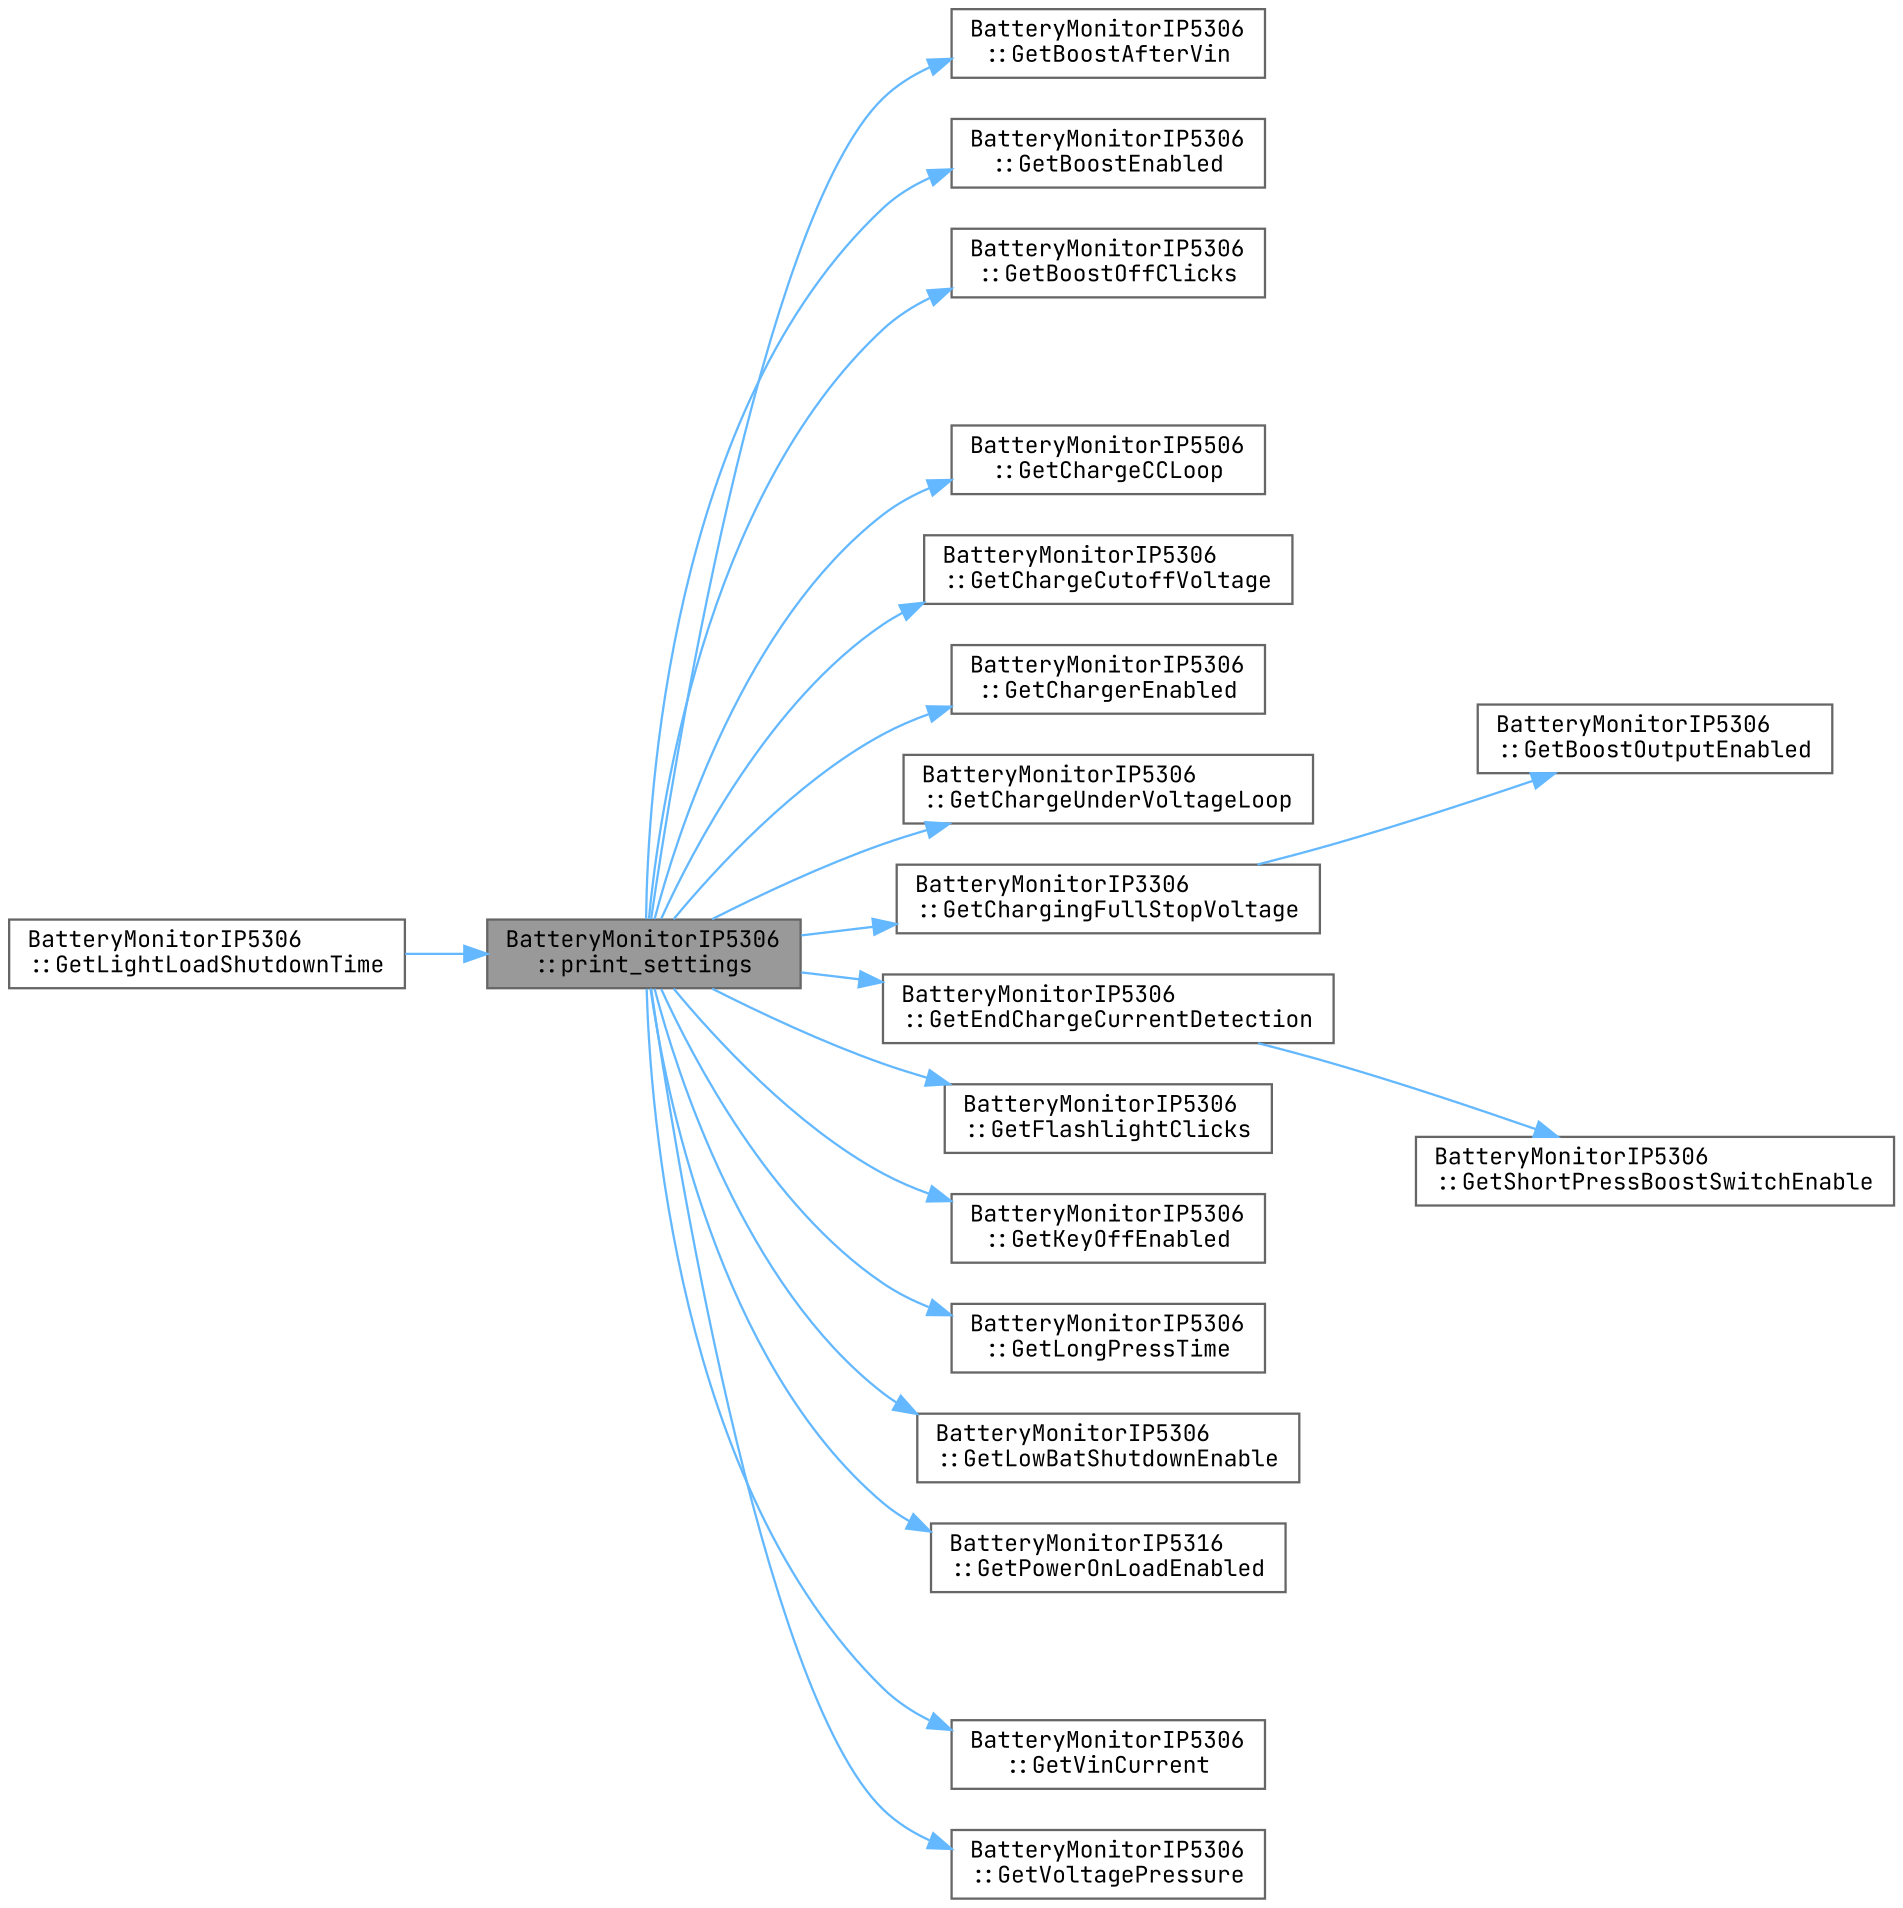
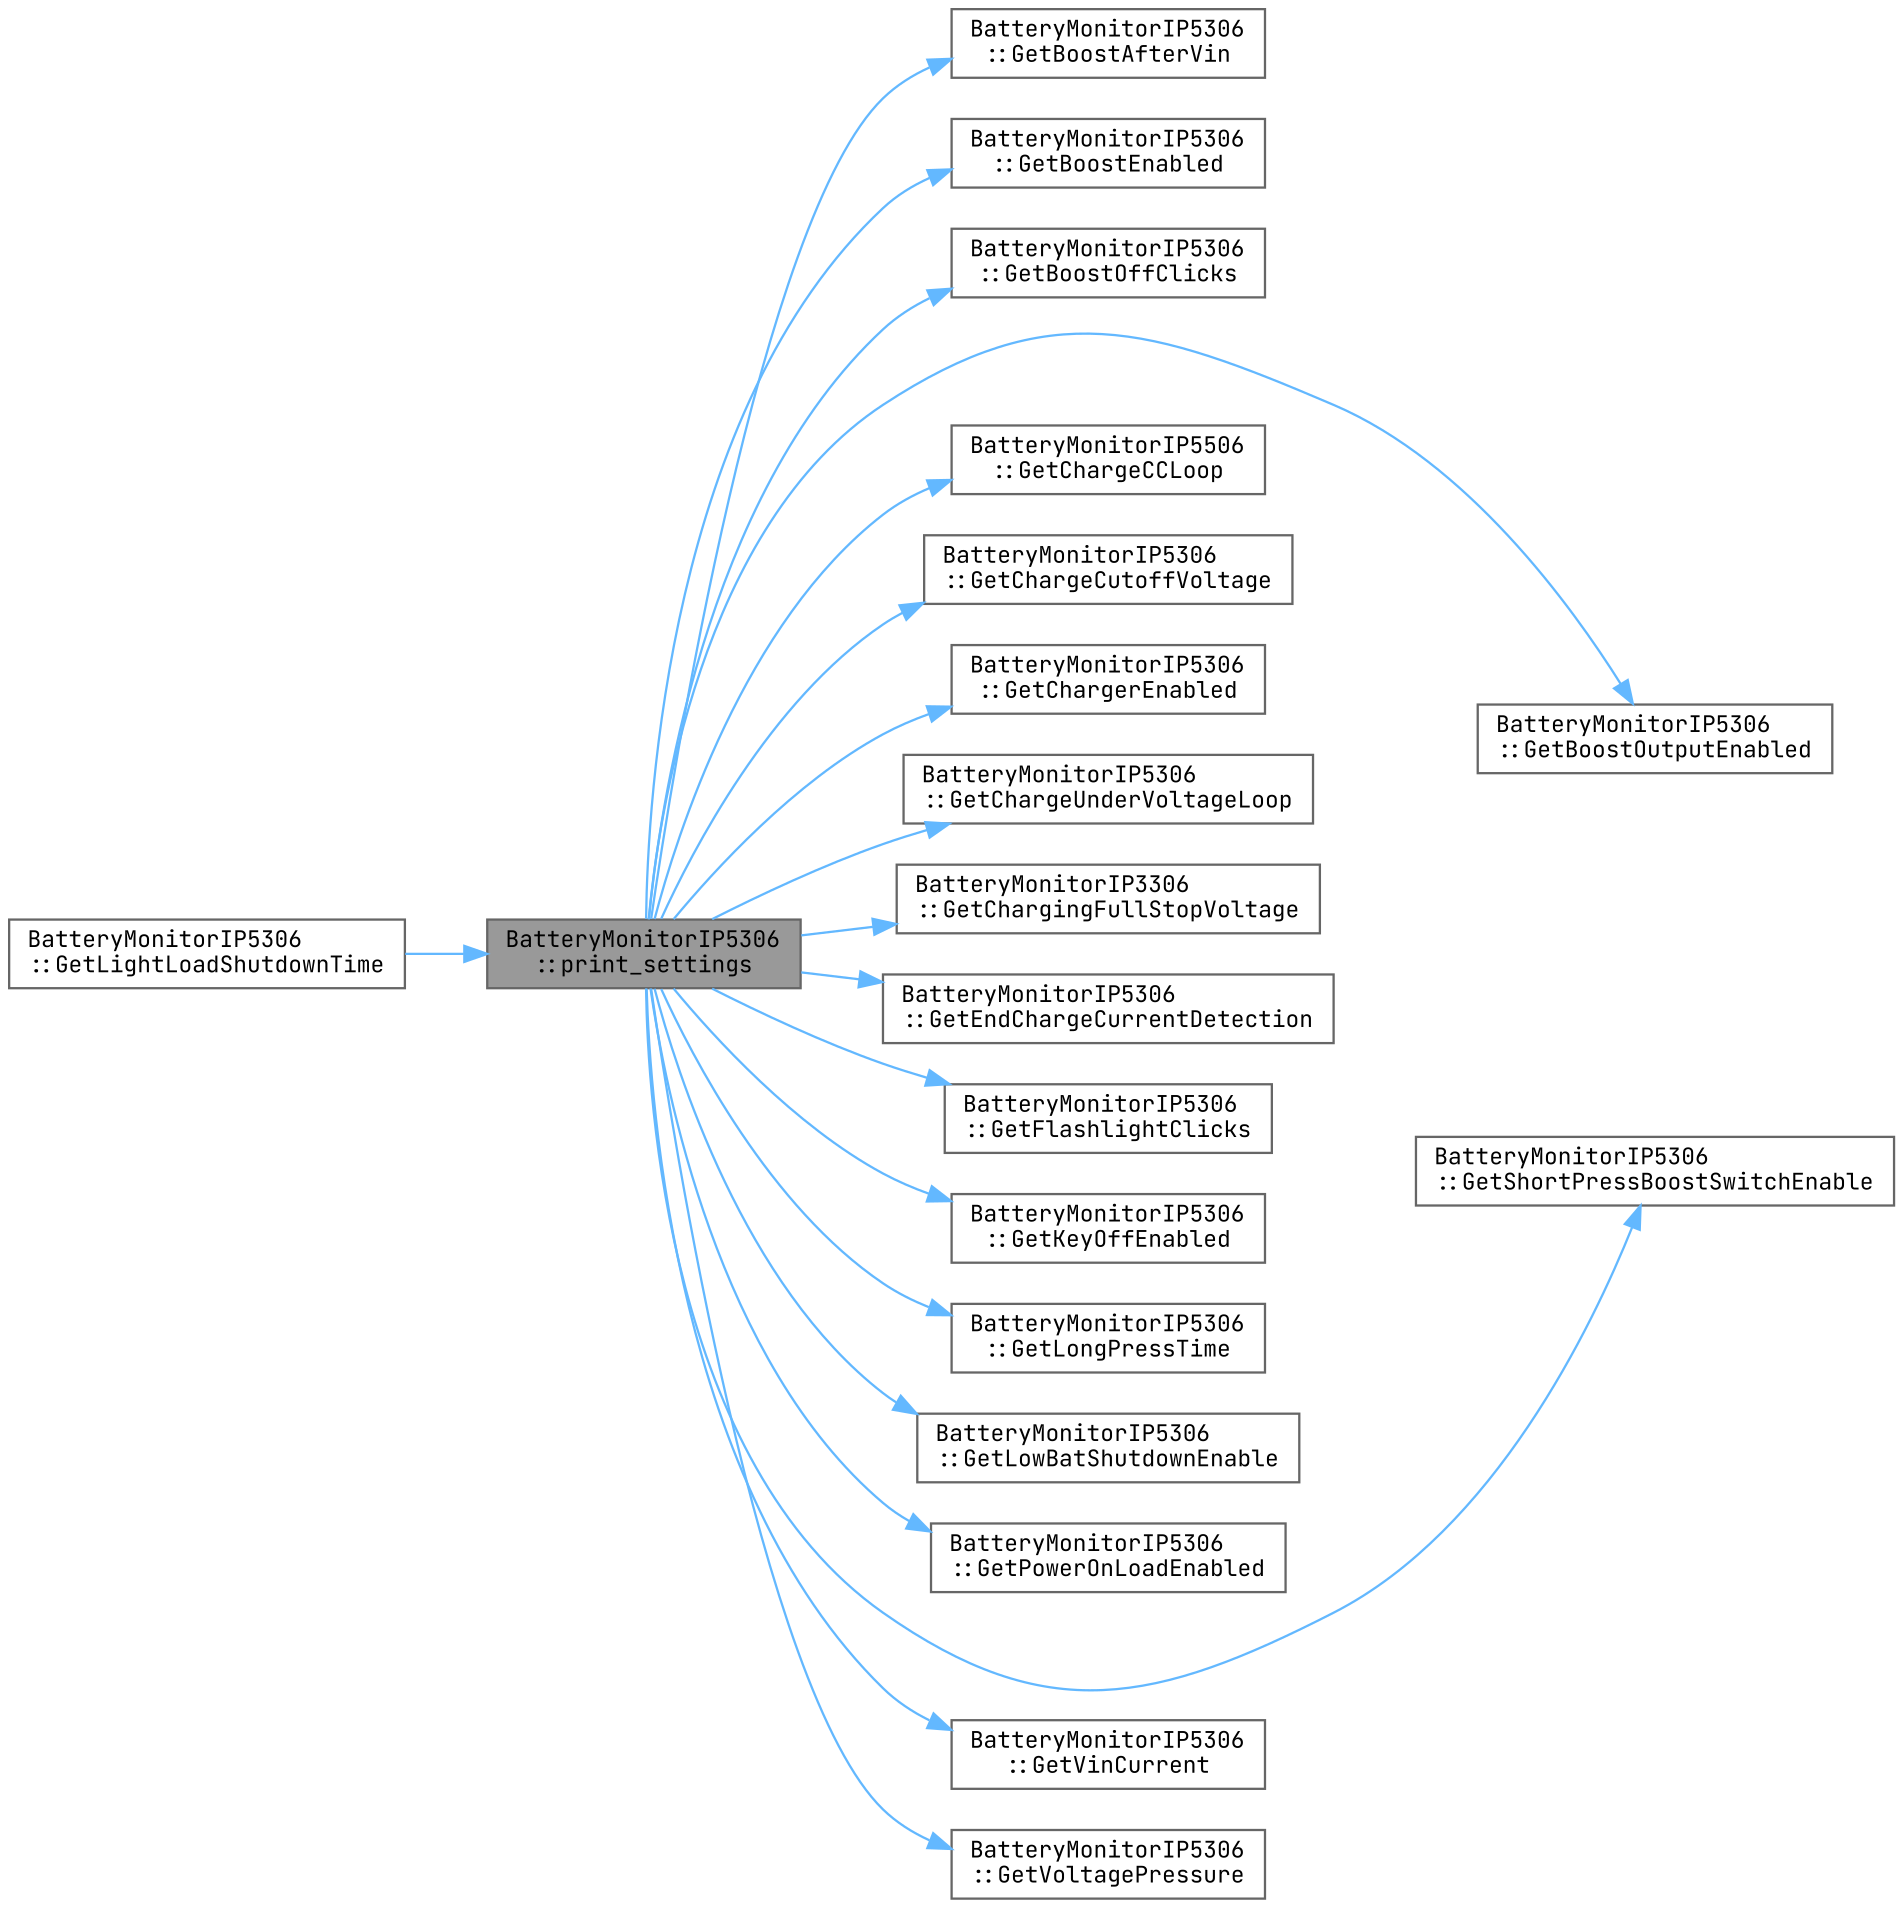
(1396, 825) -> (1019, 343)
(1398, 1083) -> (1011, 1678)
(1108, 1558) -> (1108, 1558)
